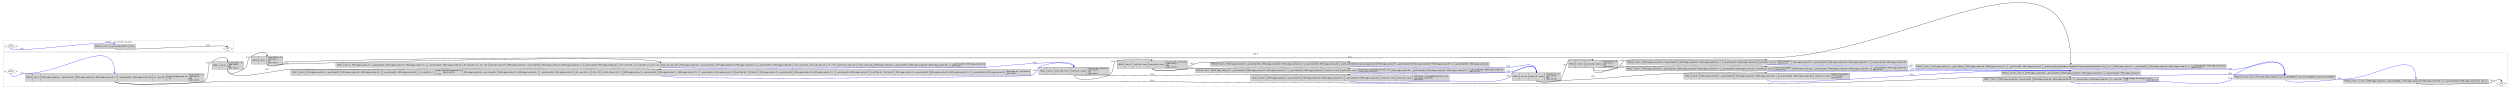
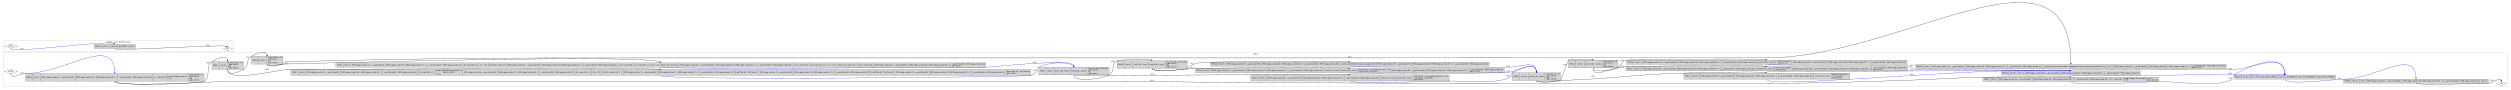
(119, 42) -> (119, 42)
